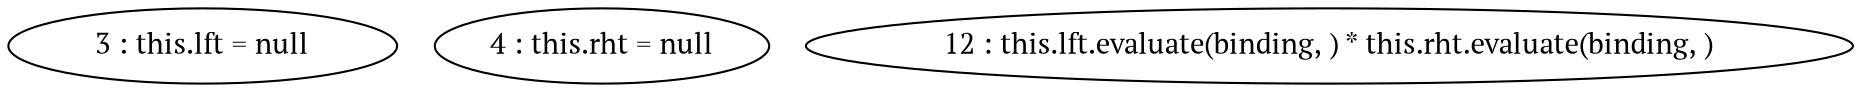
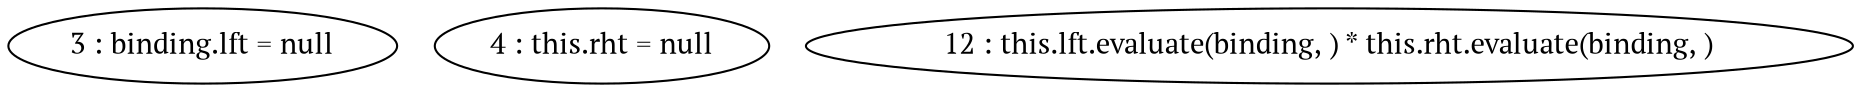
(203, 46) -> (203, 46)
